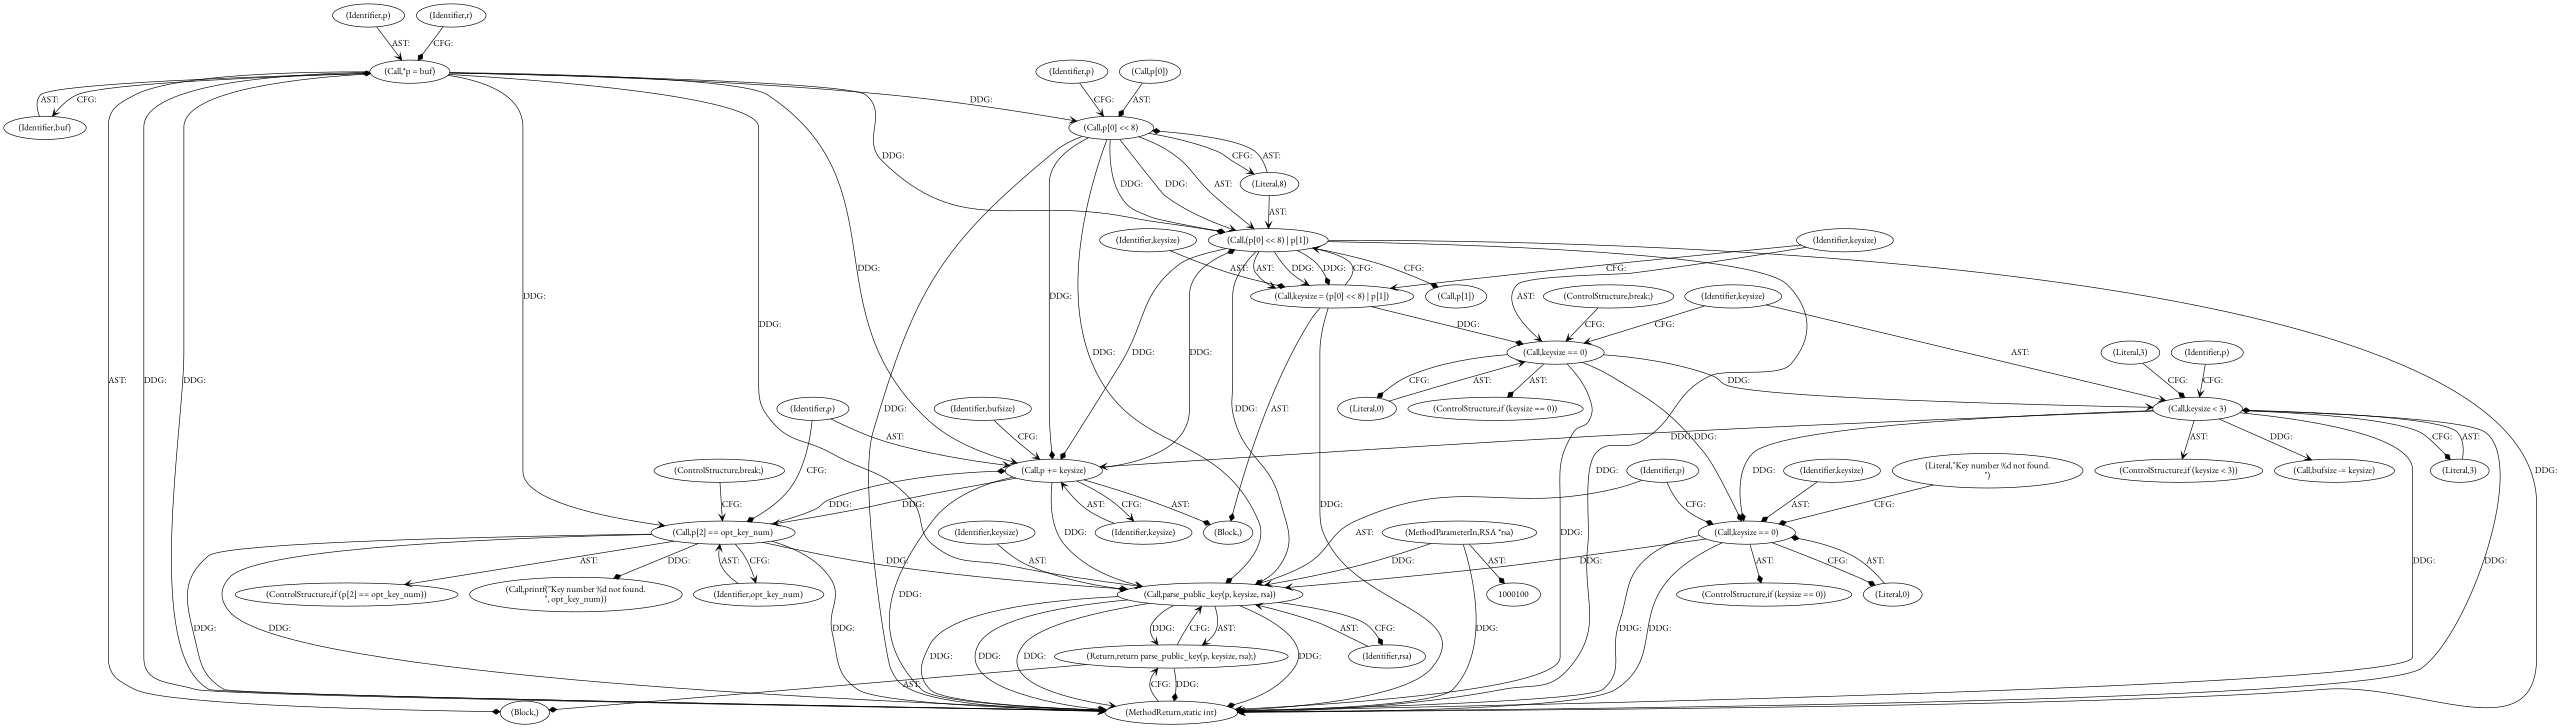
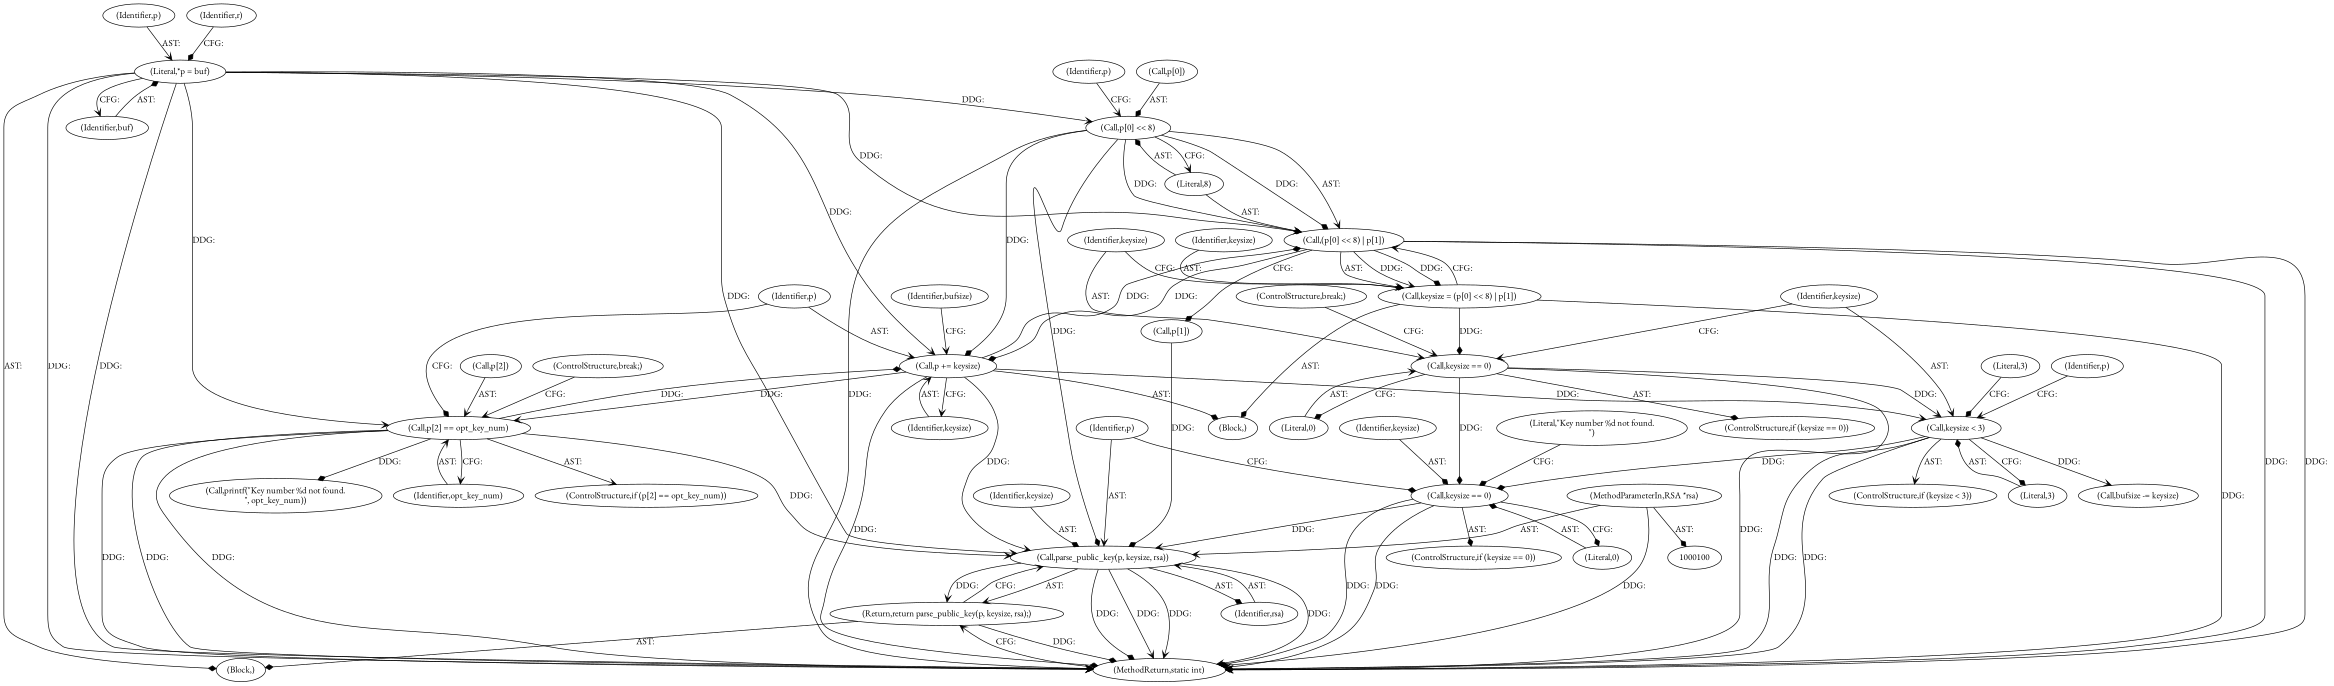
(410, 72) -> (180, 72)
none -> (491, 366)
(1236, 424) -> (1172, 456)
(1630, 434) -> (1435, 392)
(1404, 561) -> (1531, 530)
(1386, 628) -> (1225, 586)
